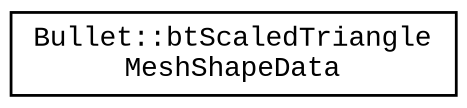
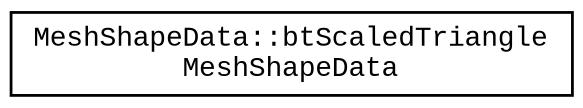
(234, 54) -> (292, 54)
